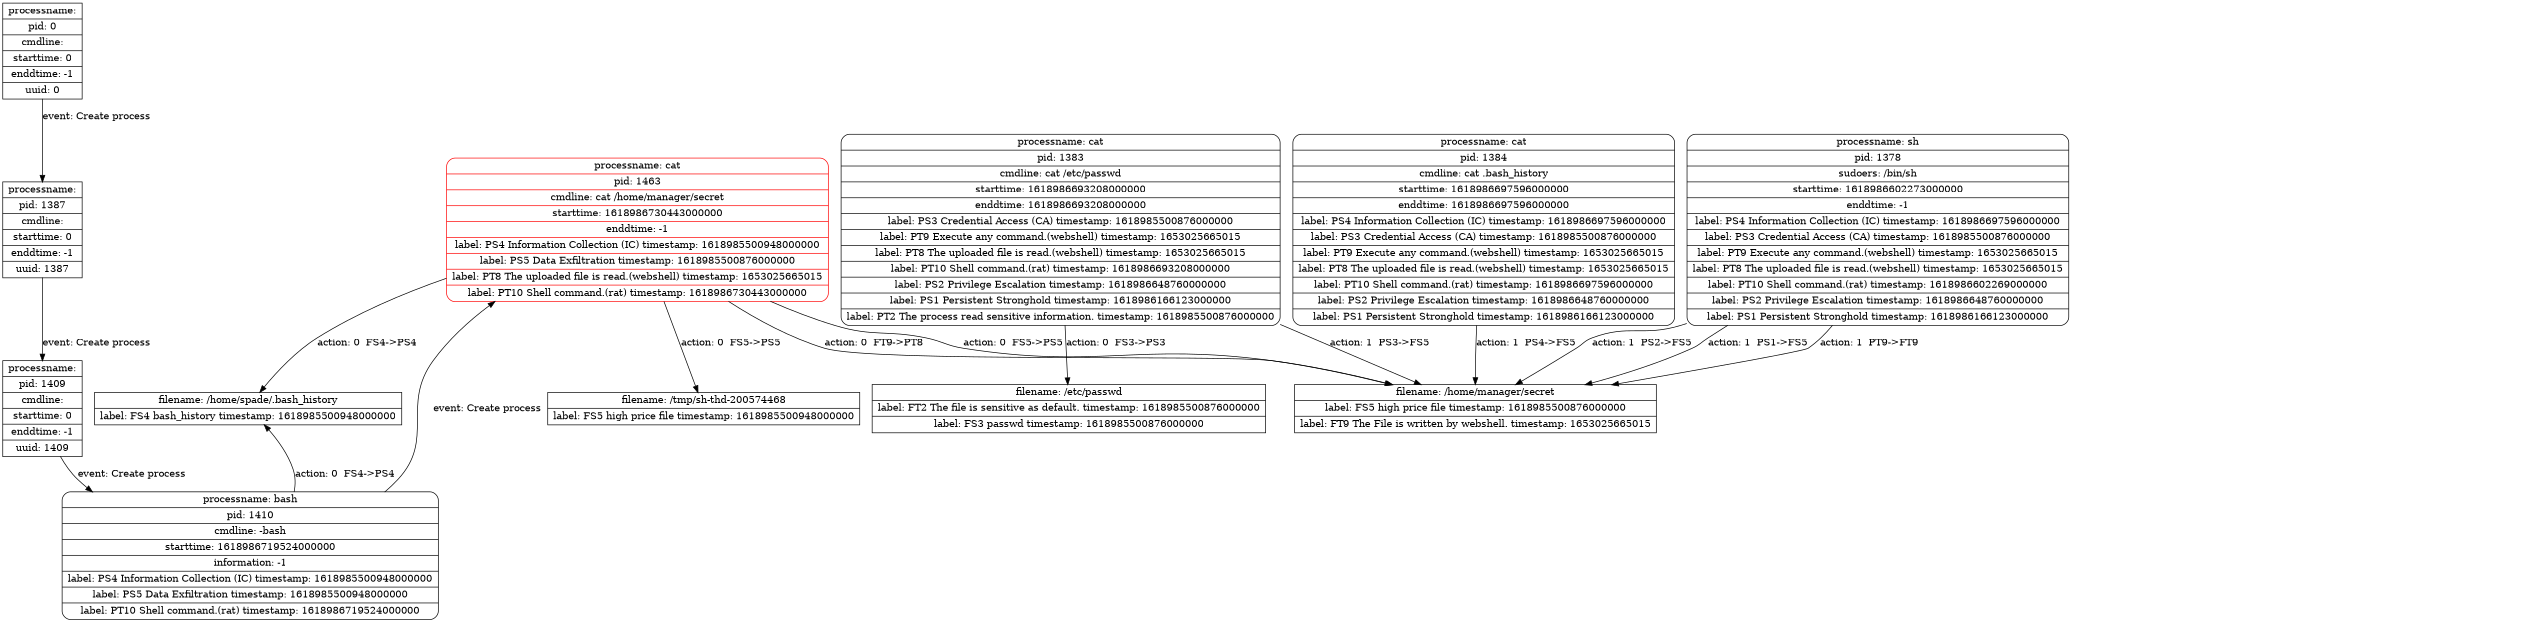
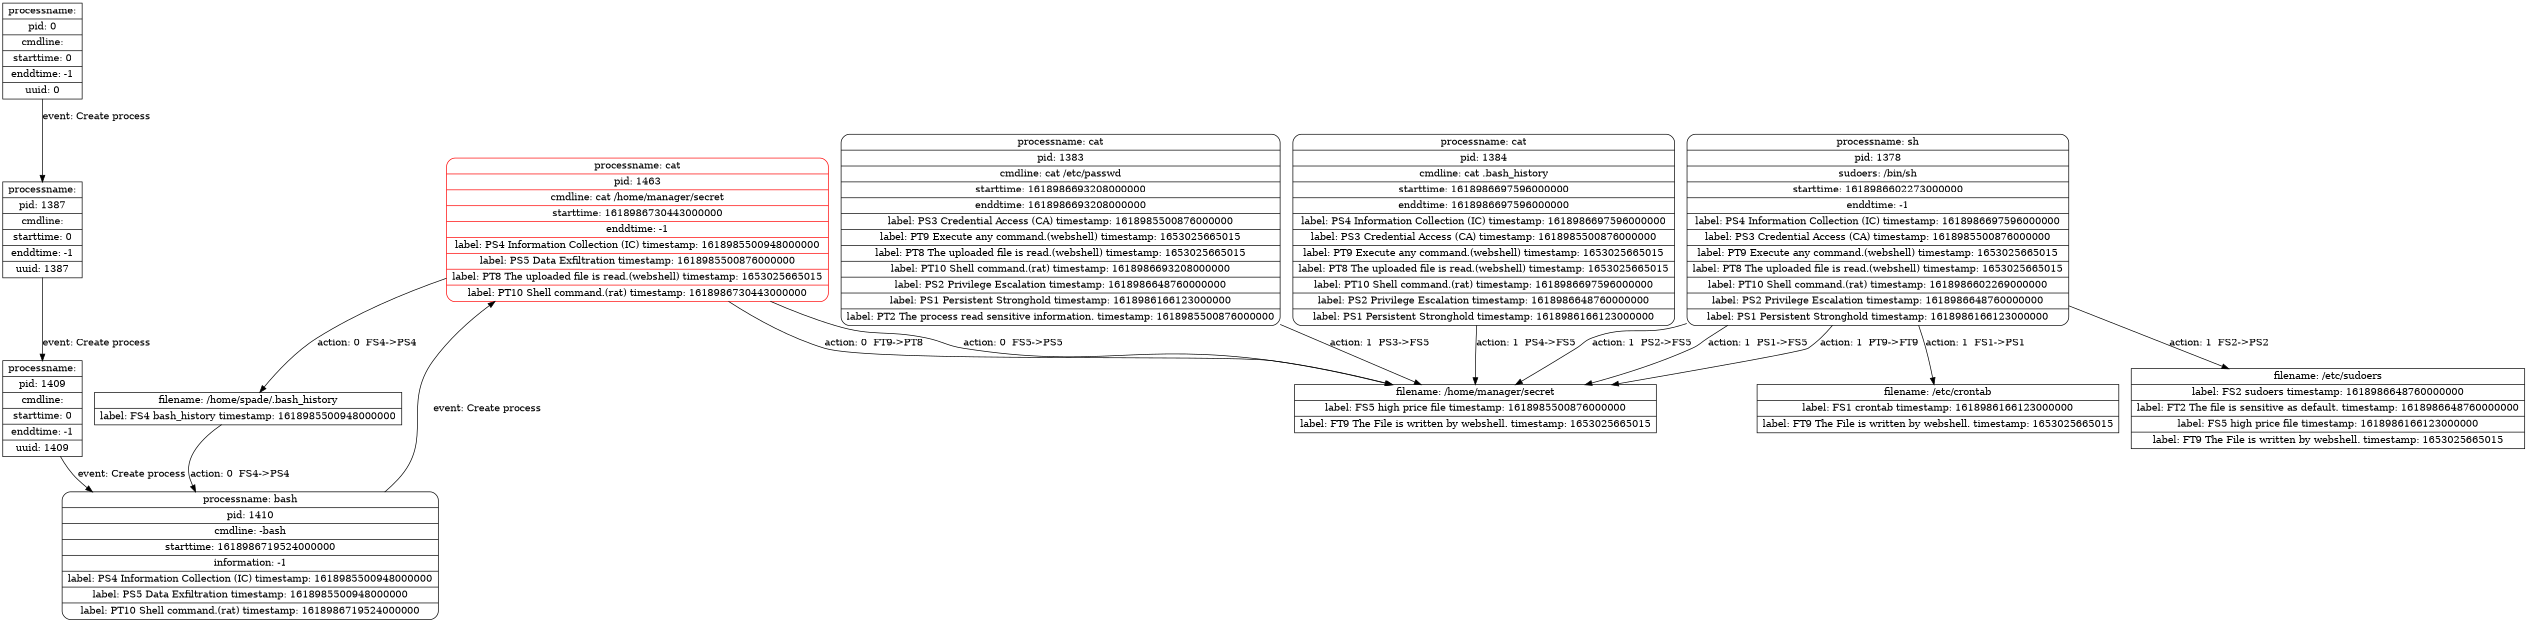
(704, 409) -> none
(1069, 409) -> none
none -> (1938, 409)
none -> (2328, 409)
(289, 458) -> (195, 450)
